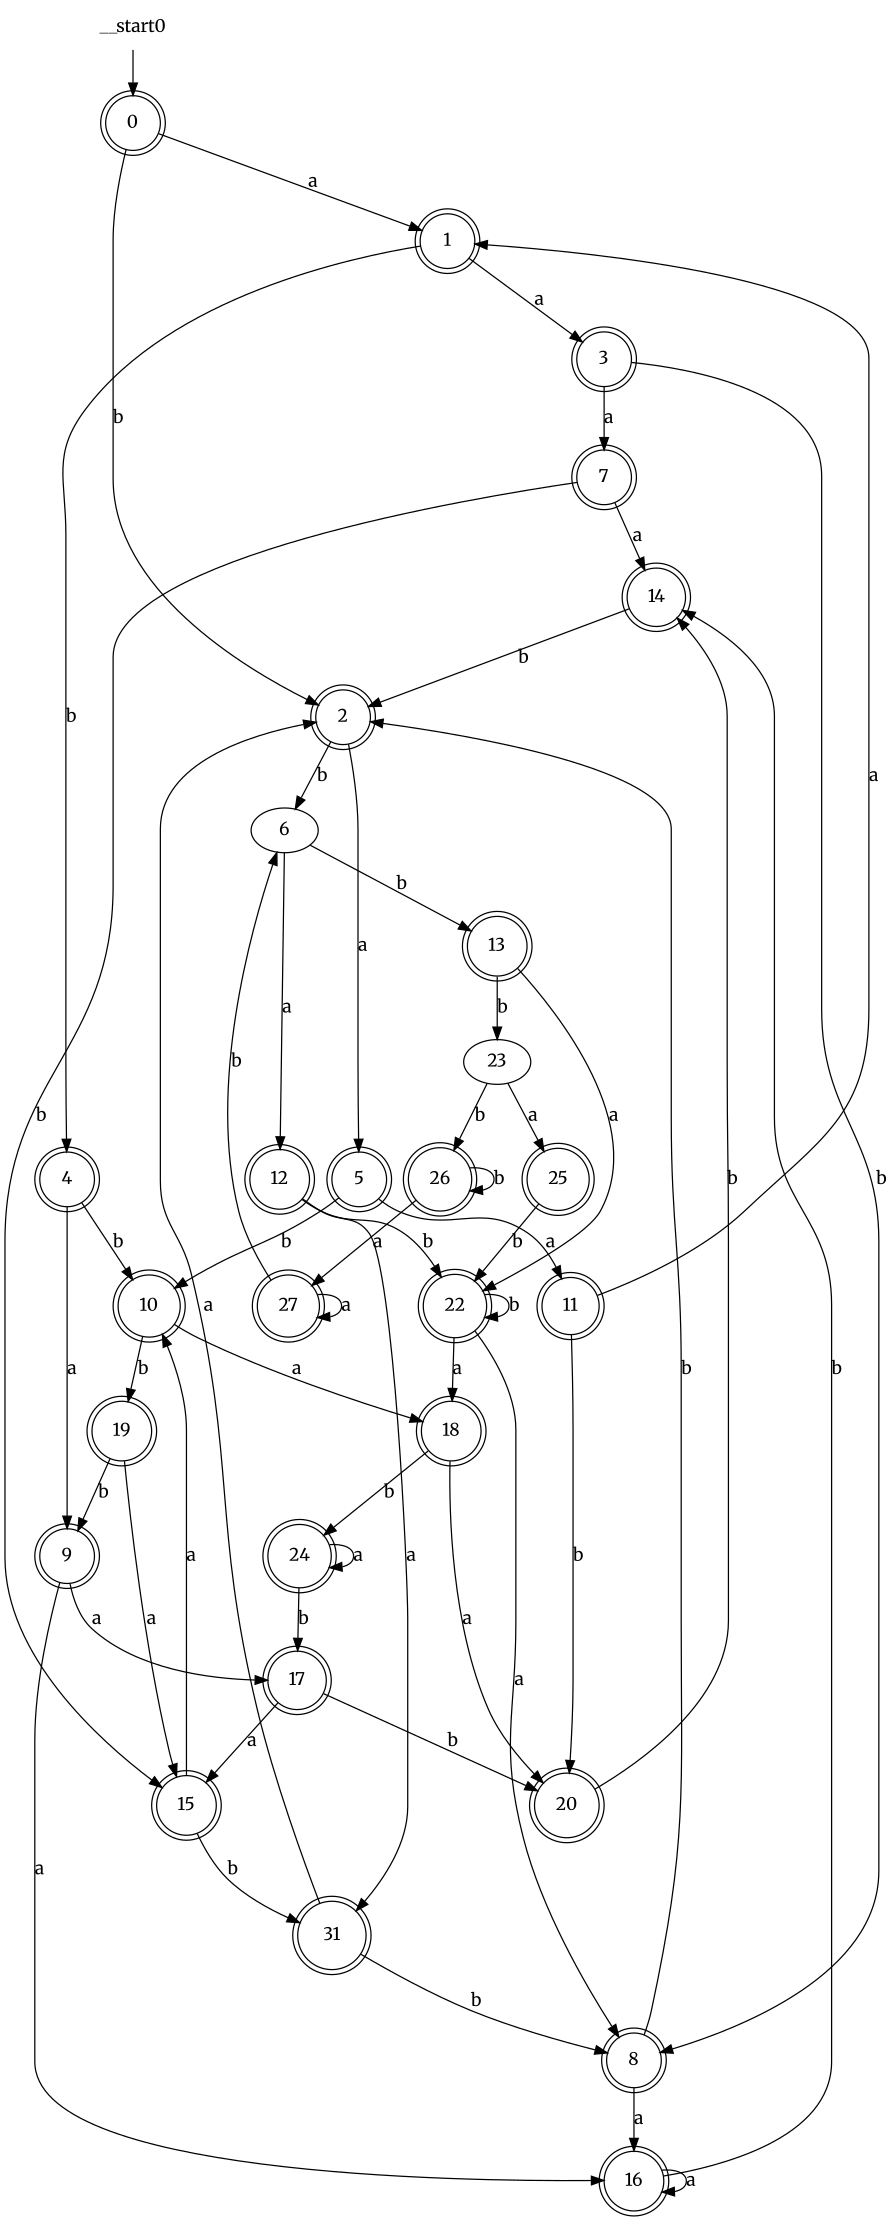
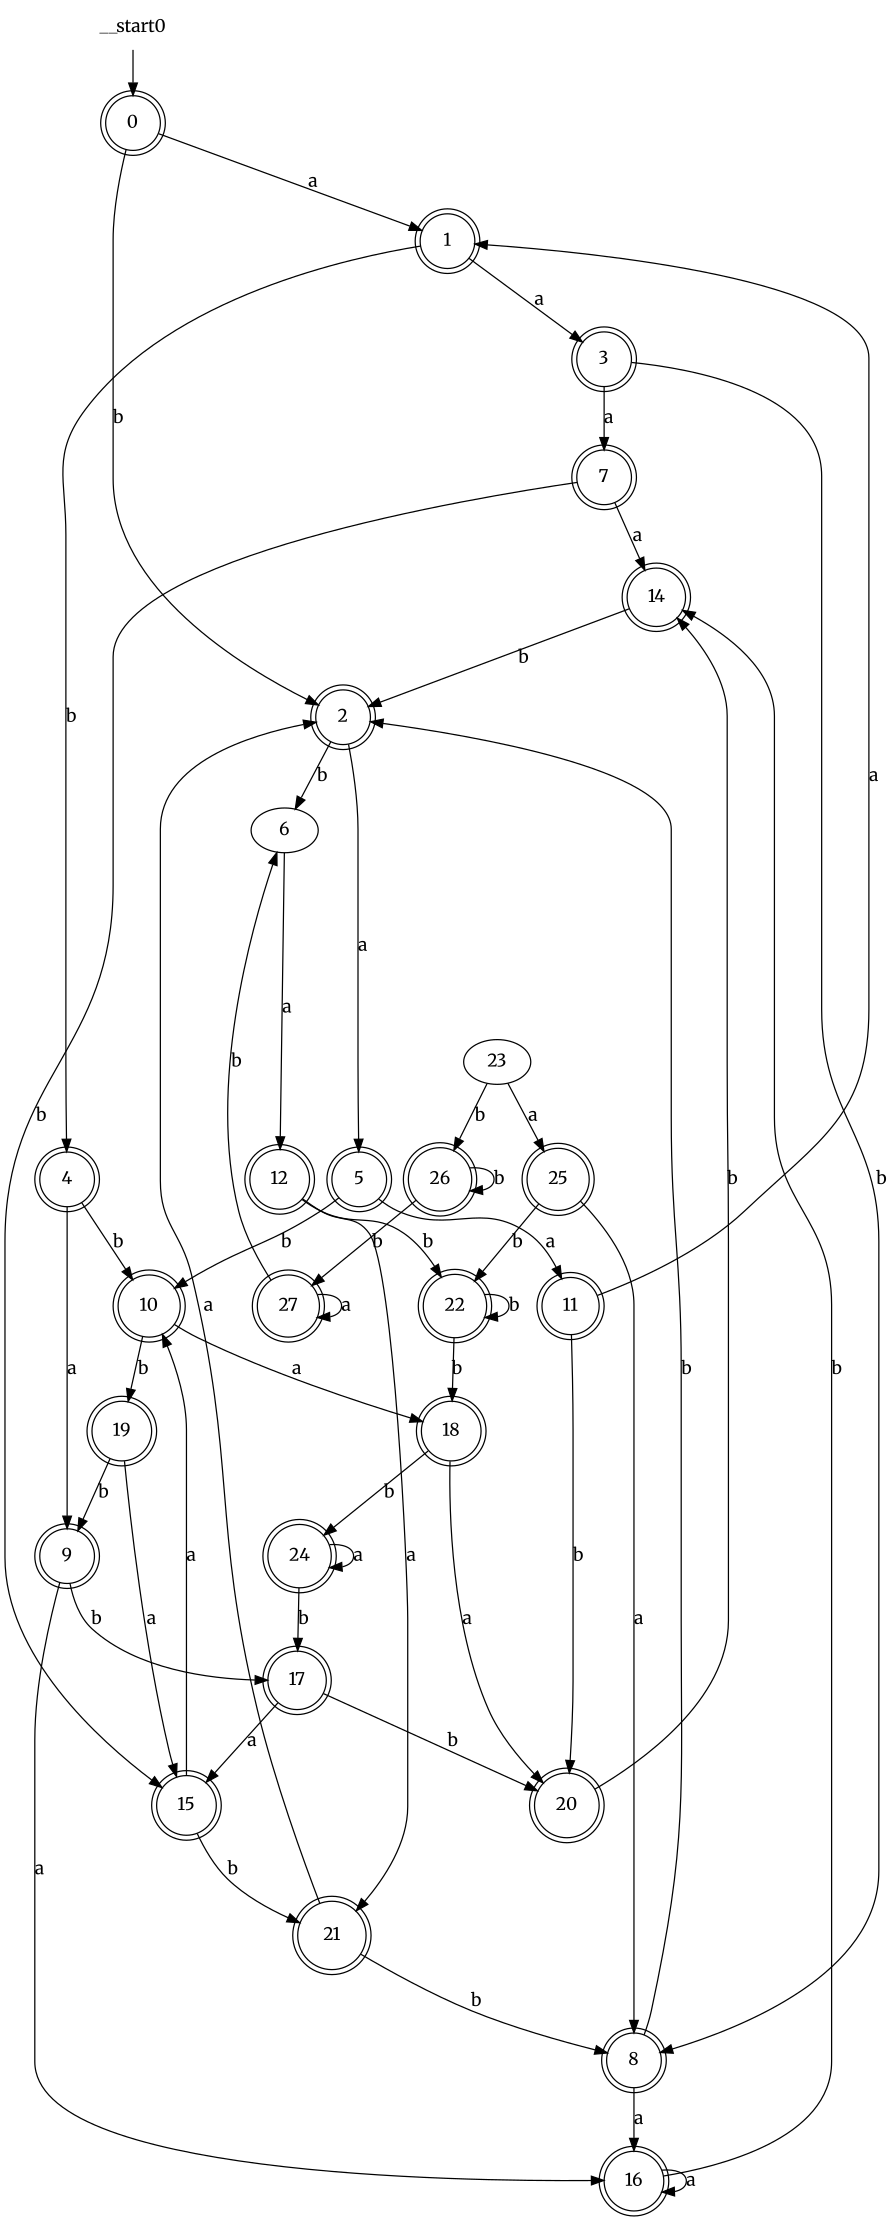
(497, 946) -> none
(378, 1243) -> (378, 1243)
(457, 1369) -> (457, 1369)
(97, 1619) -> (97, 1619)
(514, 1684) -> (634, 1603)
(332, 1935) -> (332, 1935)
